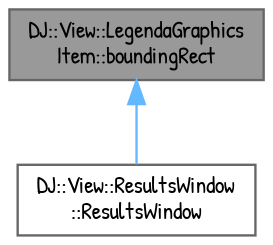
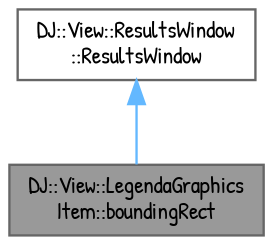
(137, 135) -> (137, 135)
